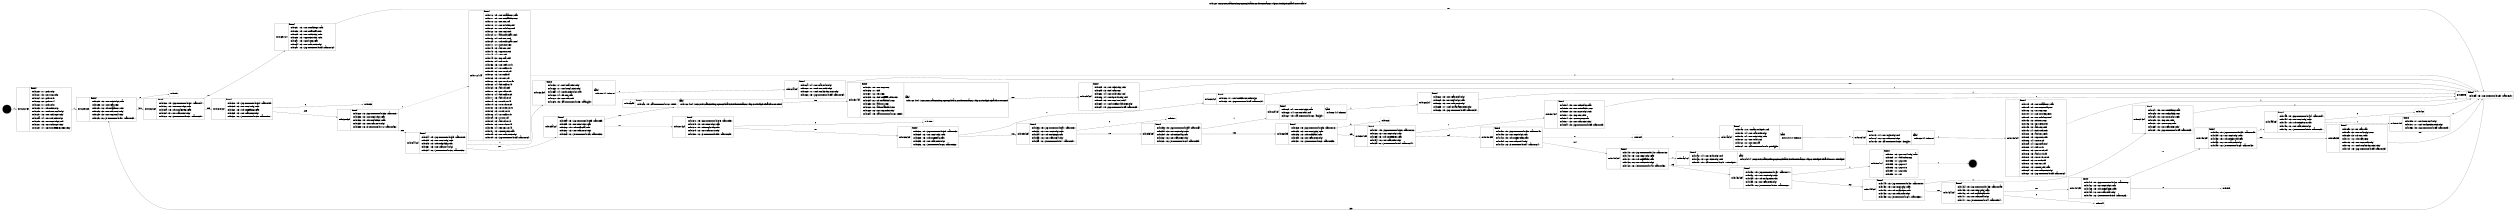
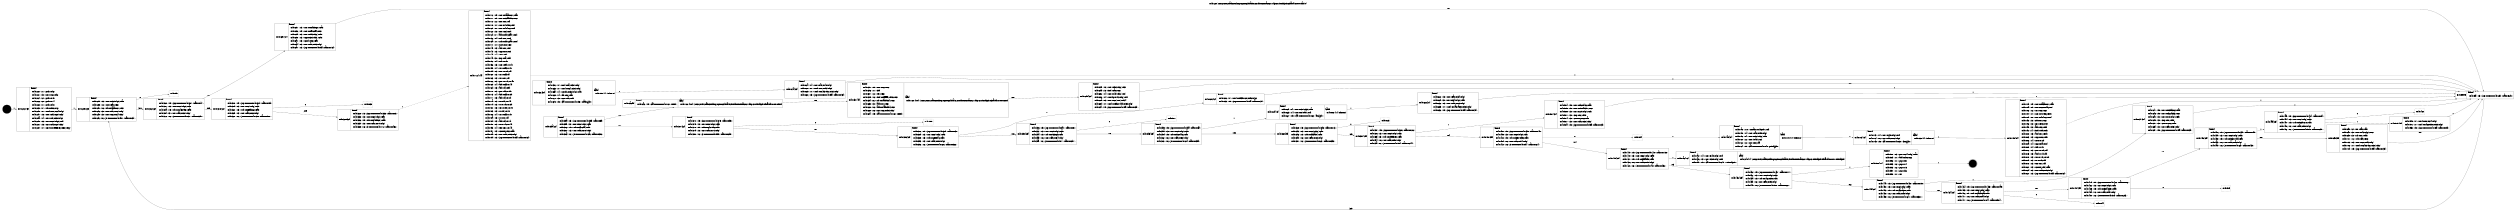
(436, 143) -> none
